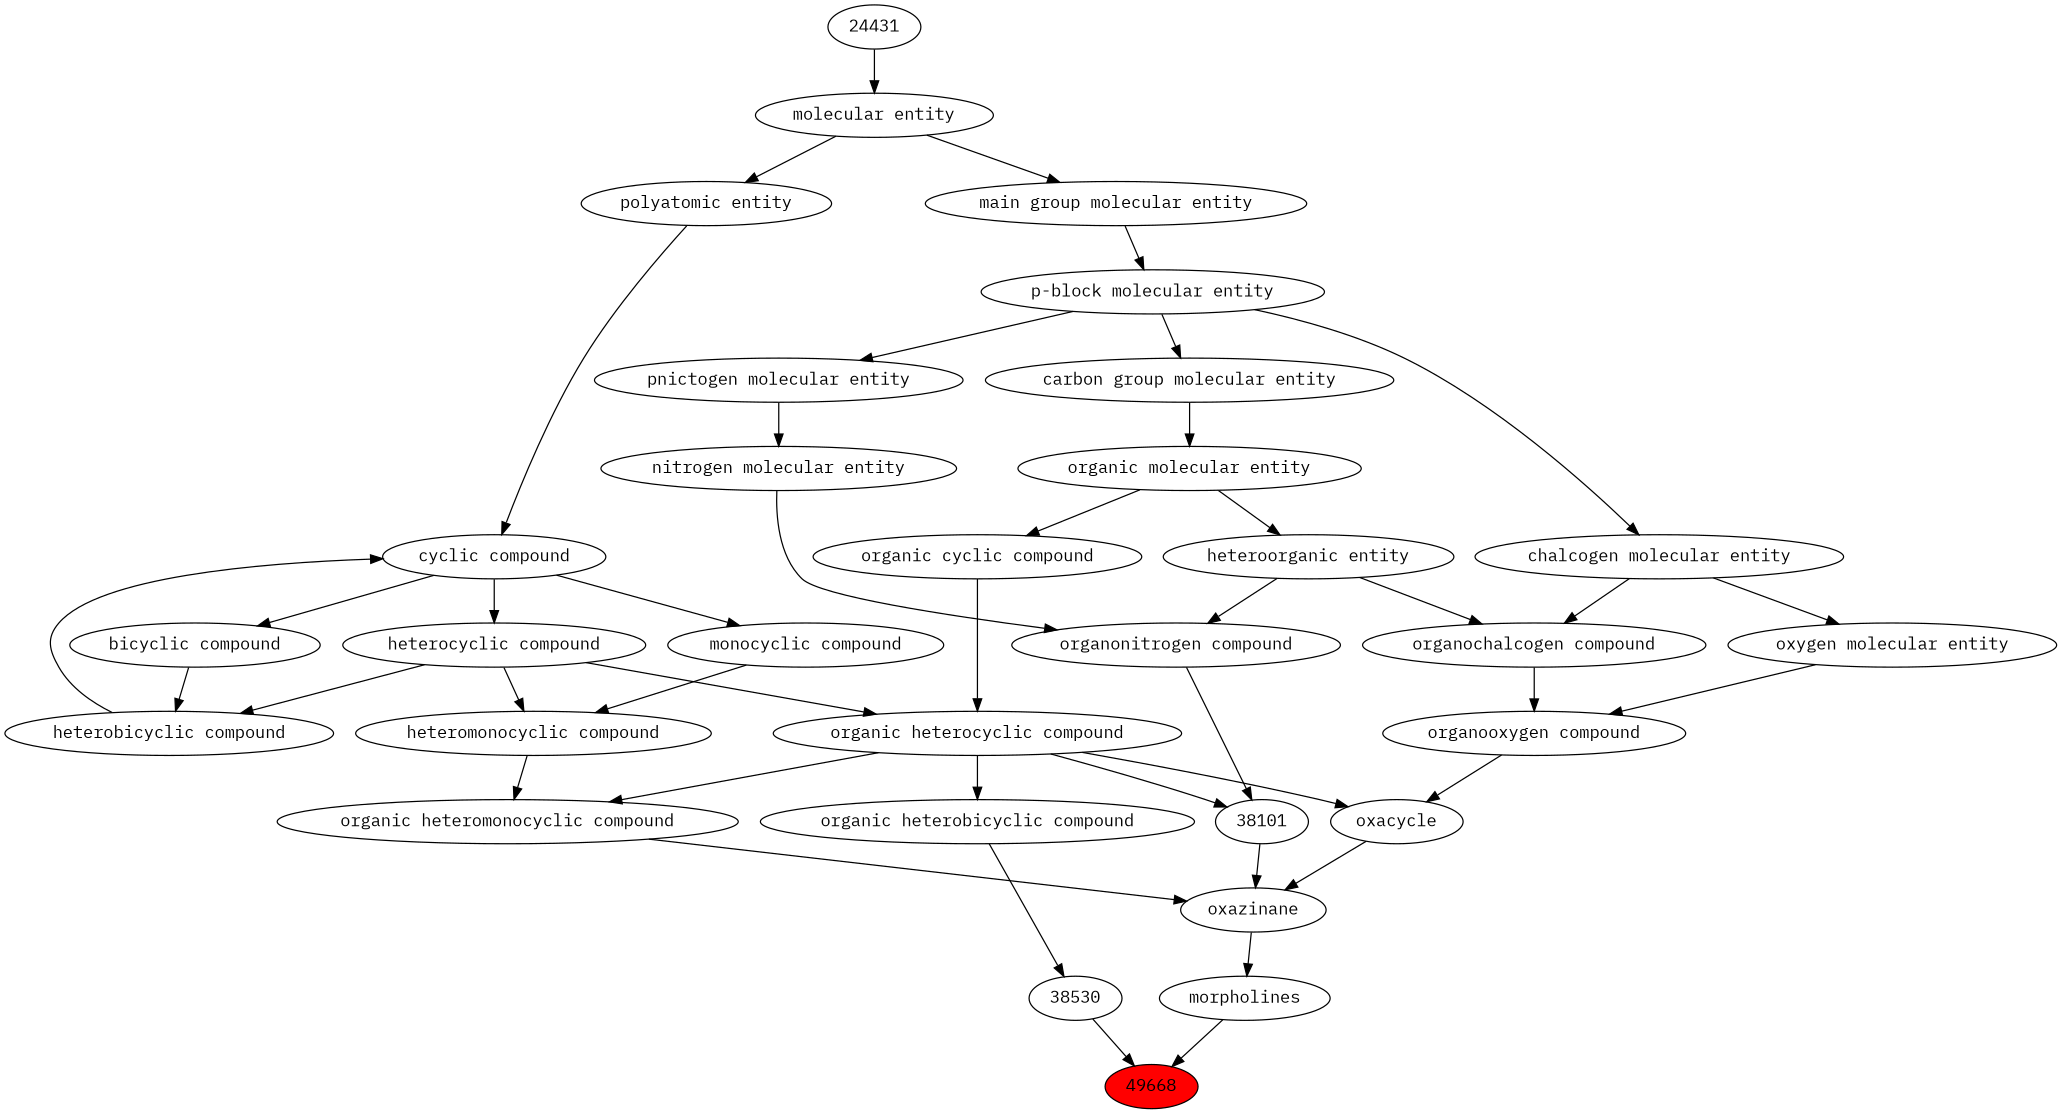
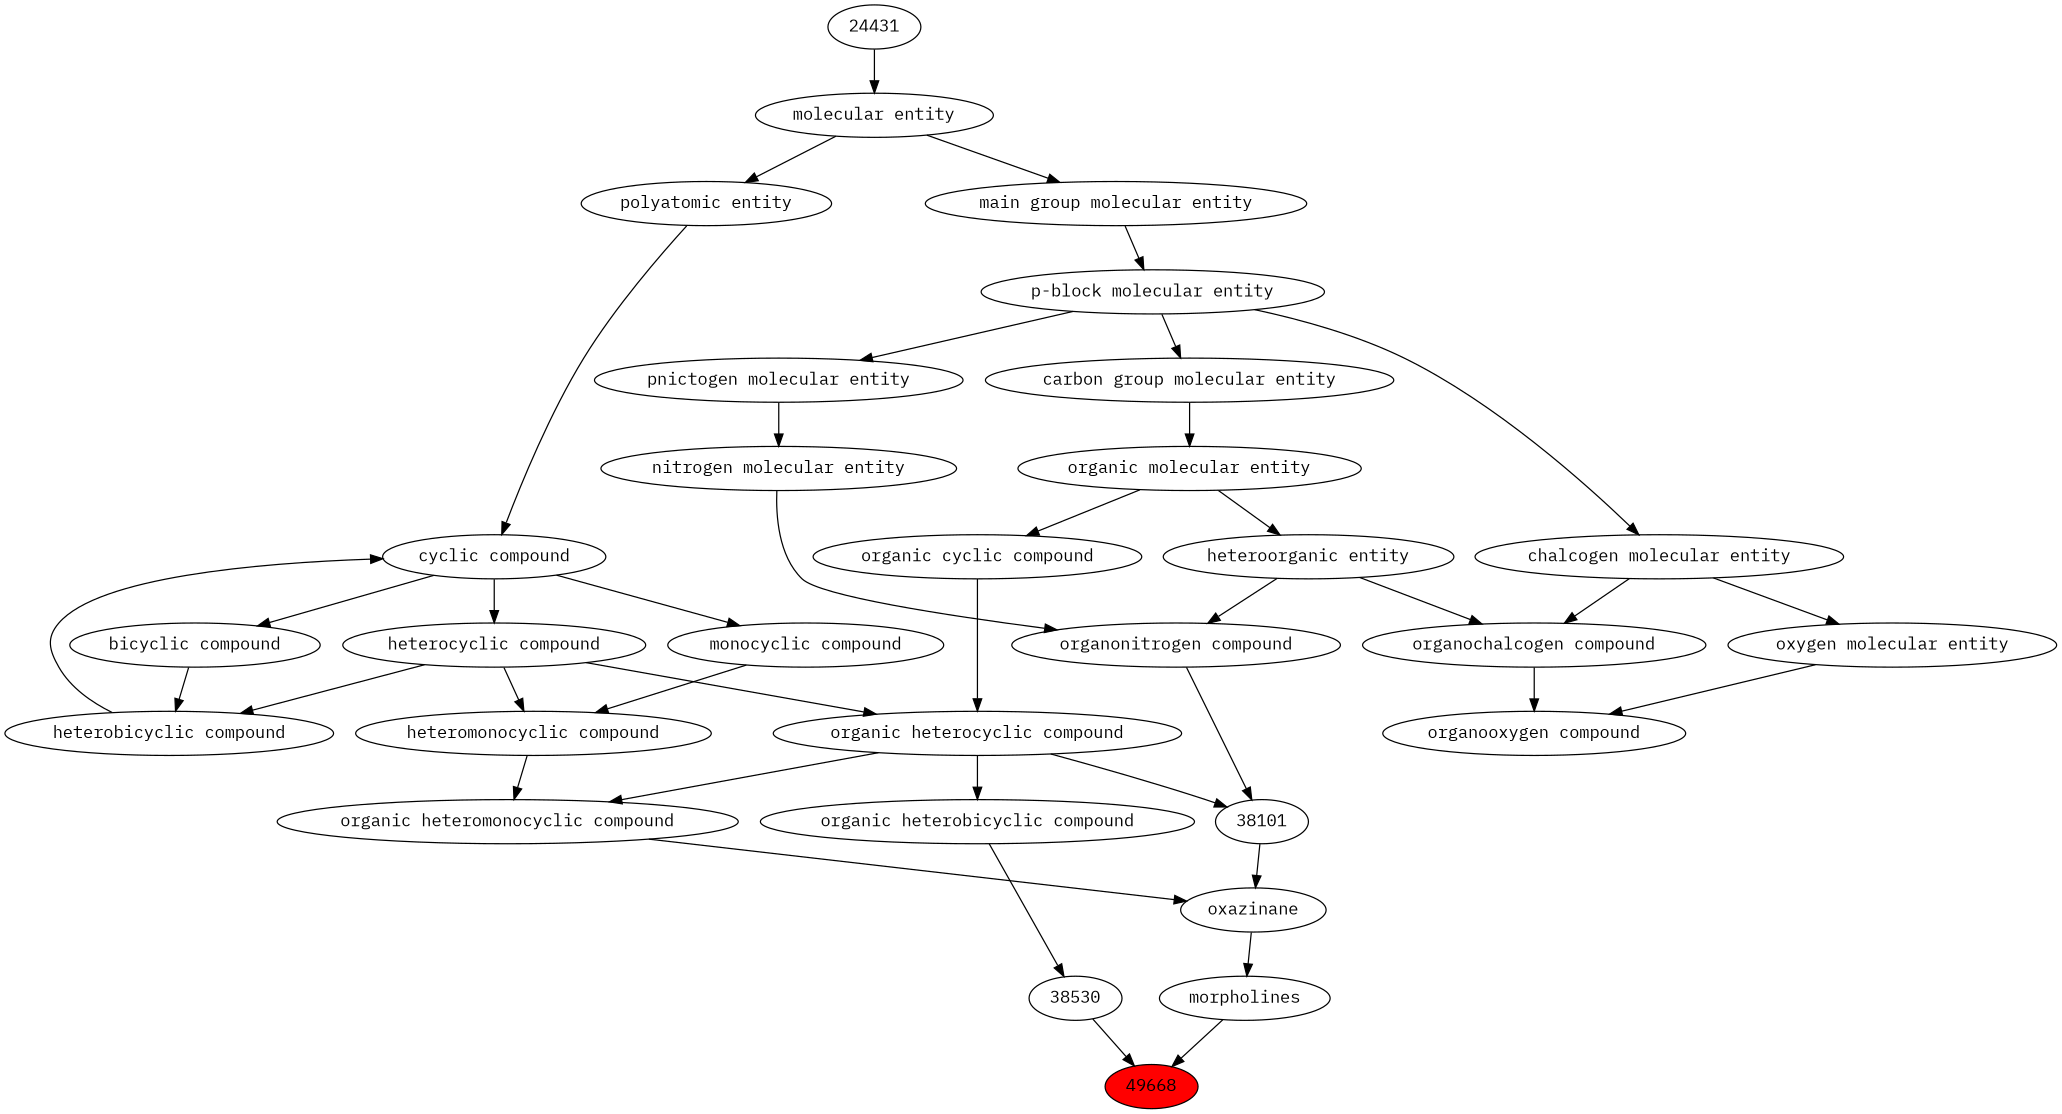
(1397, 822) -> none
